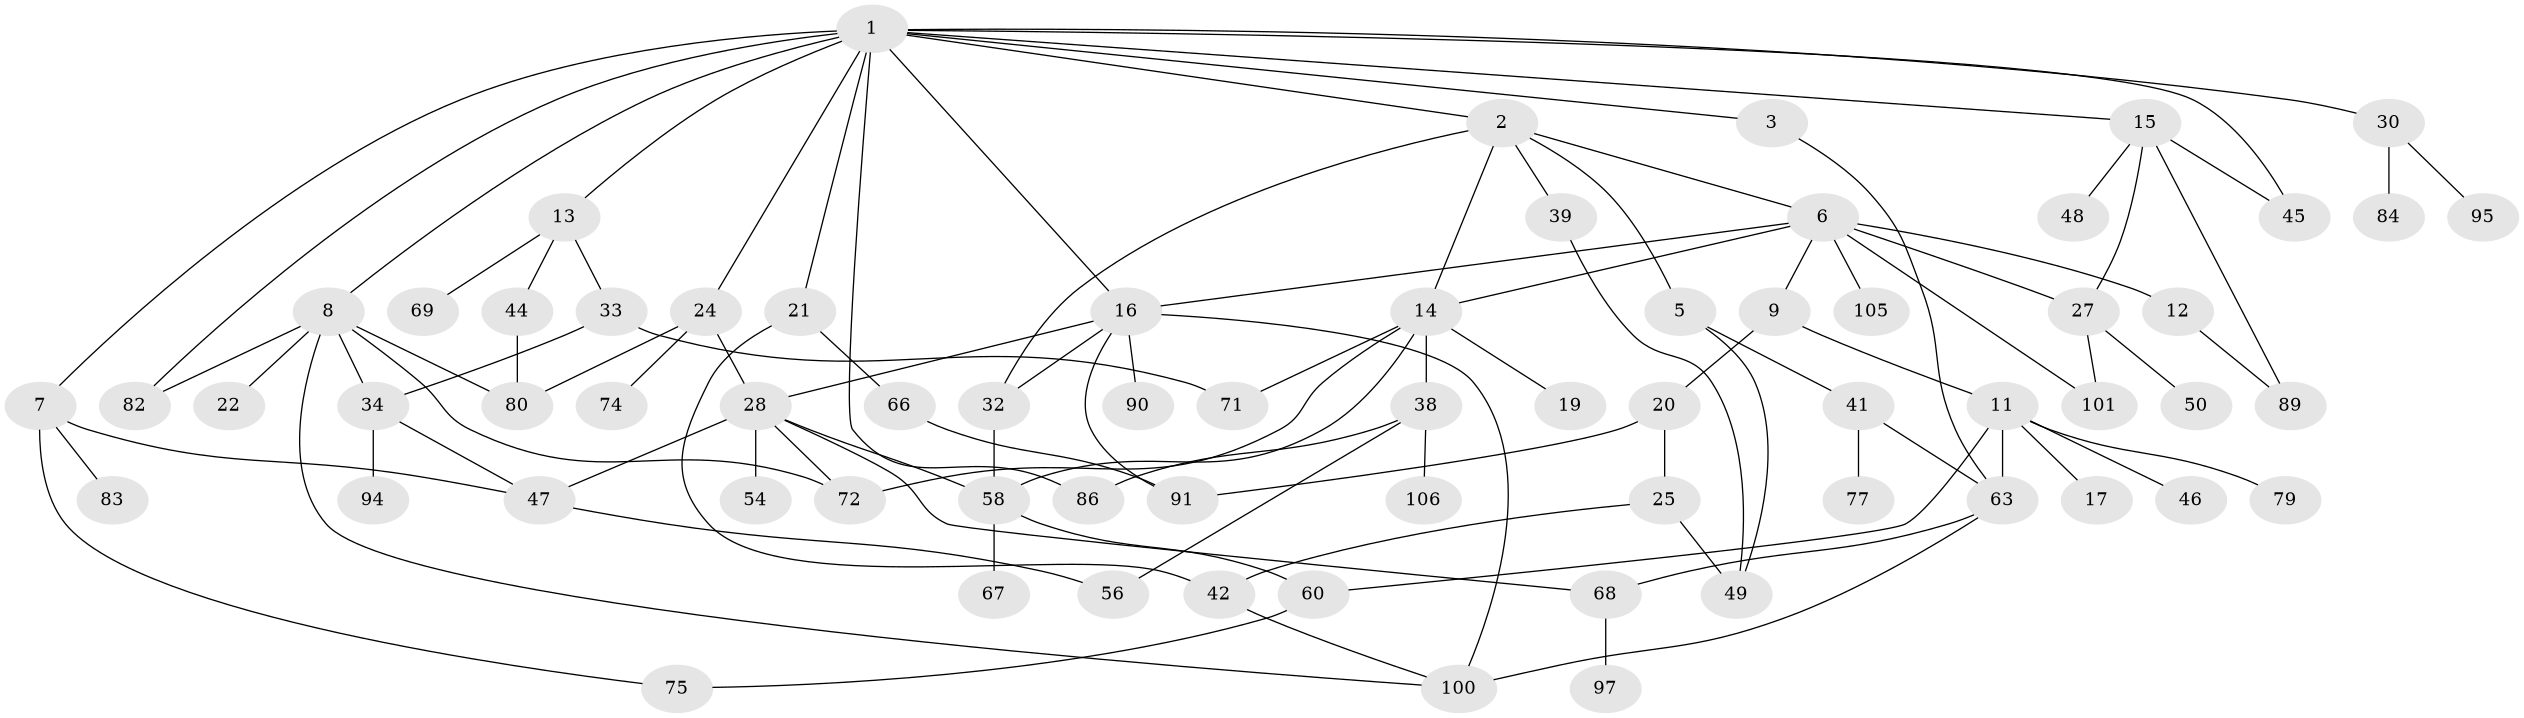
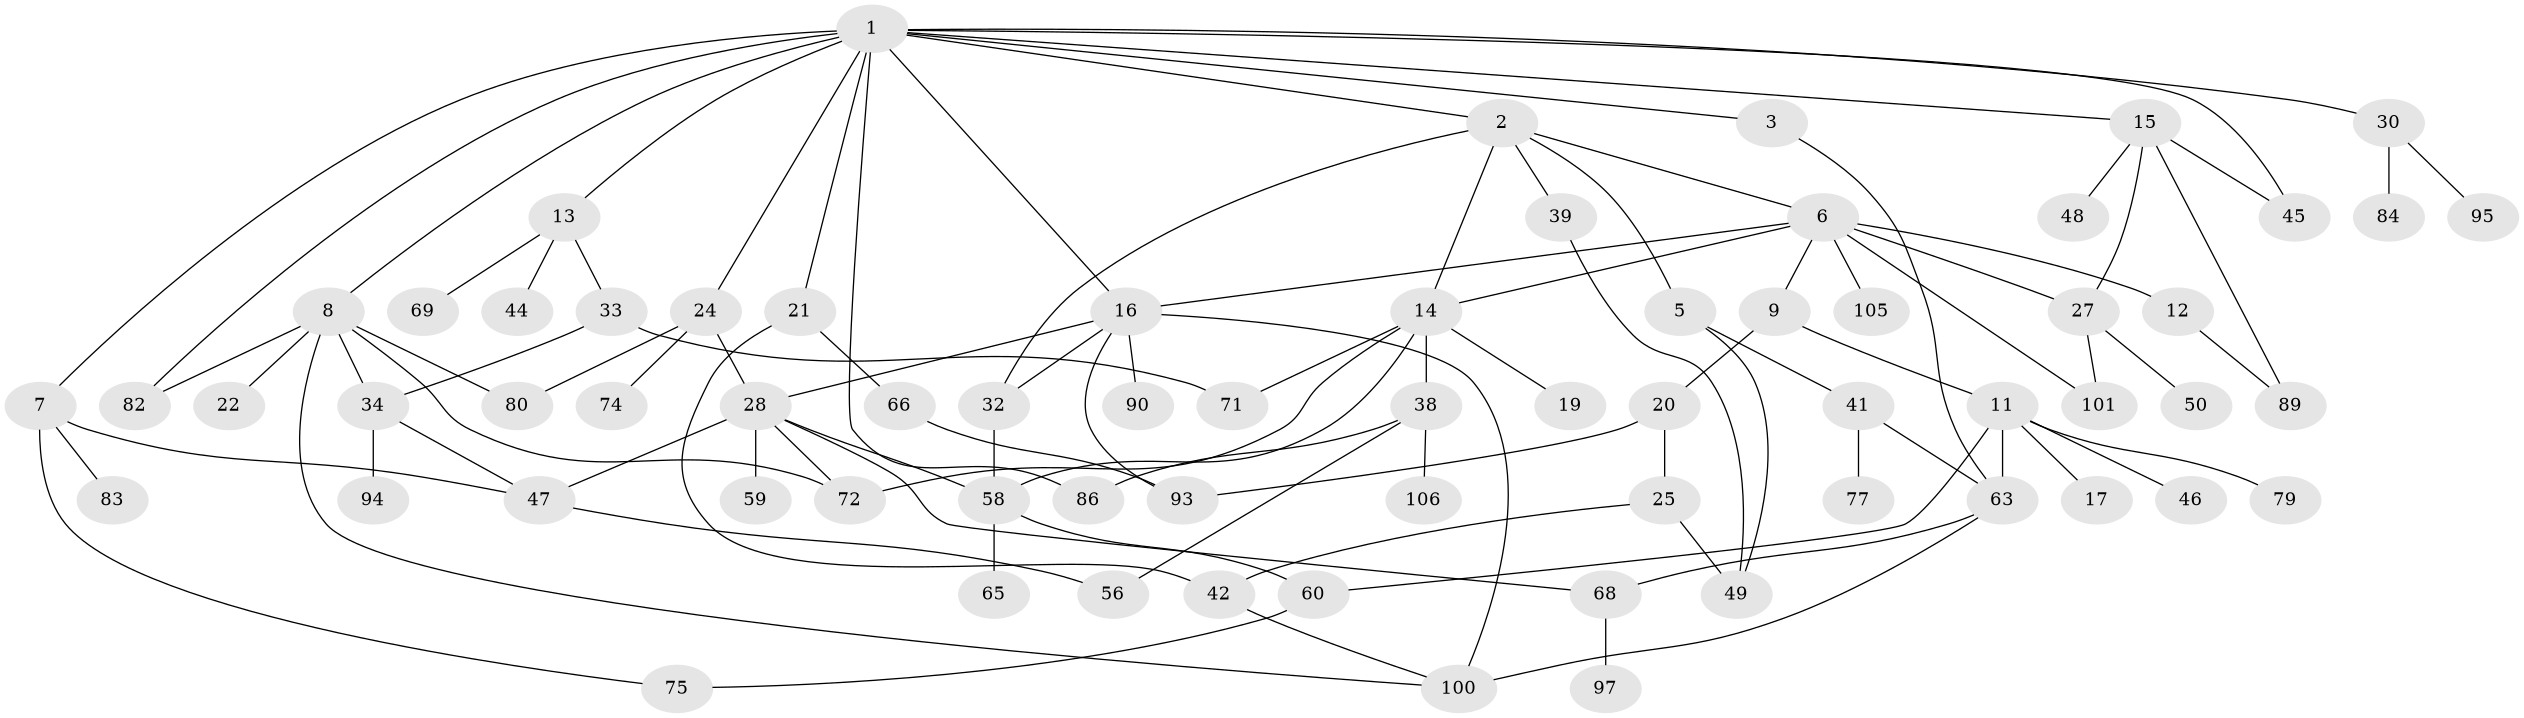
(517, 362) -> none
(756, 500) -> (756, 500)
(1183, 500) -> (1183, 500)
(994, 595) -> (994, 595)
